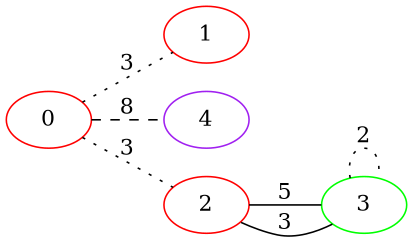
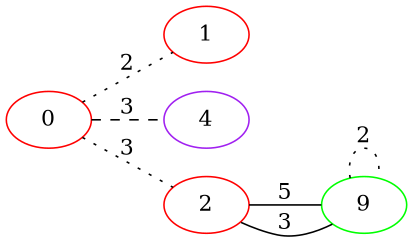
(128, 64) -> (128, 64)
(128, 108) -> (128, 108)
(364, 205) -> (364, 205)
